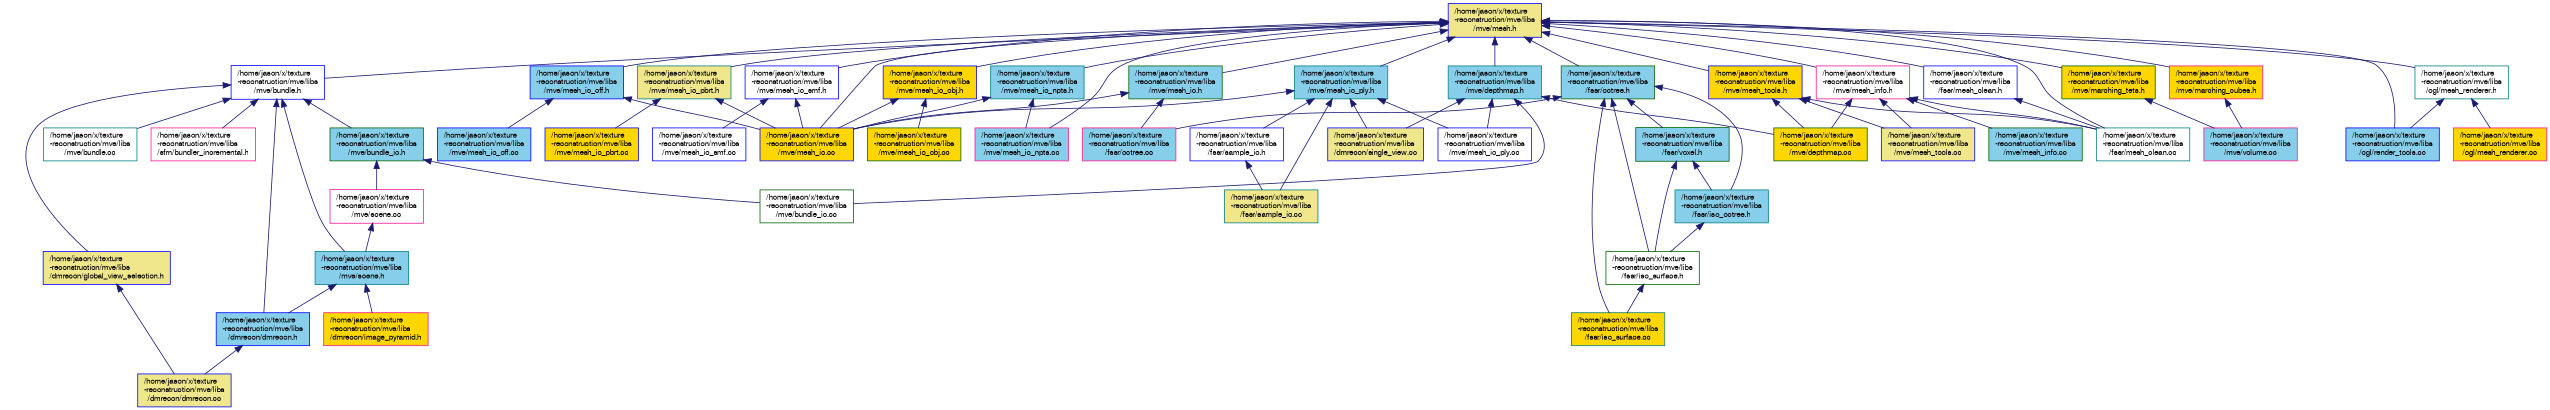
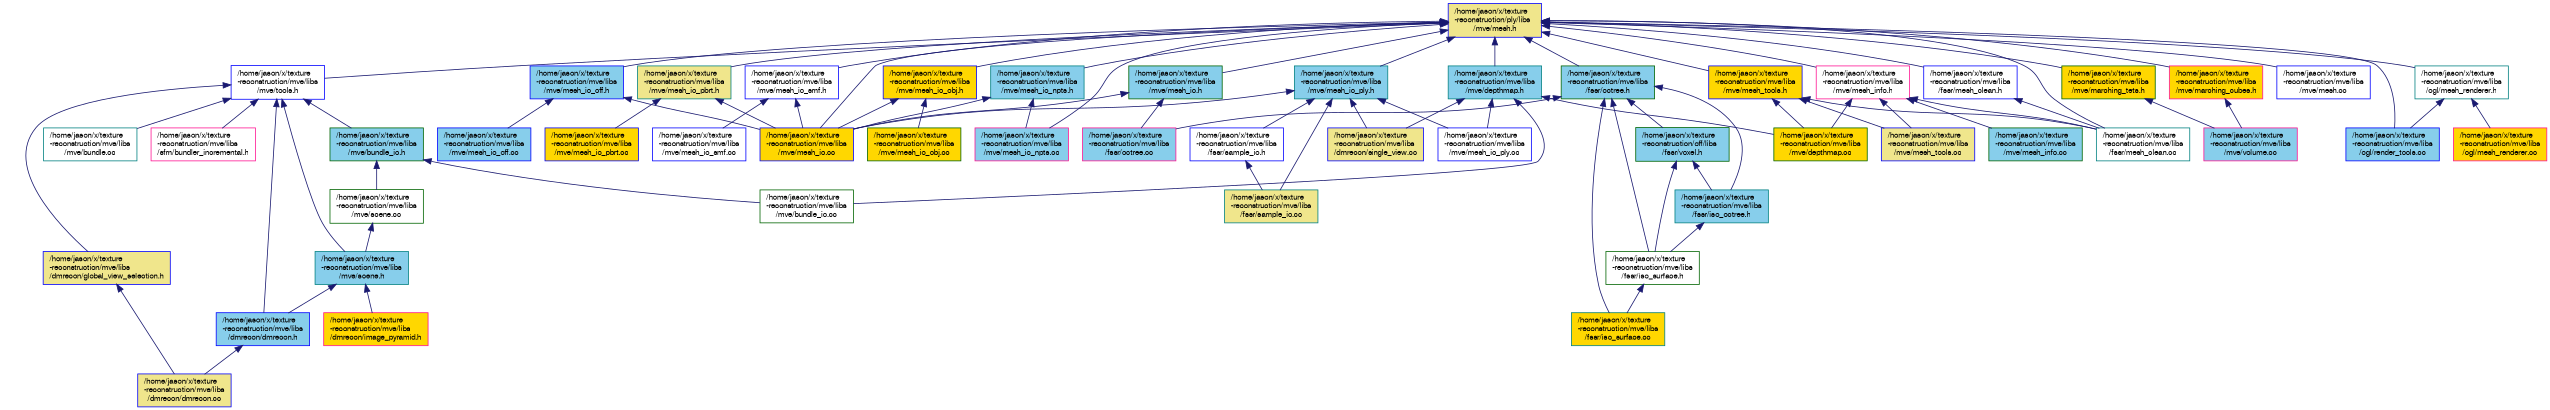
(1495, 20) -> (1495, 20)
(278, 82) -> (278, 82)
none -> (2324, 82)
(1682, 144) -> (1682, 144)
(377, 206) -> (377, 206)
